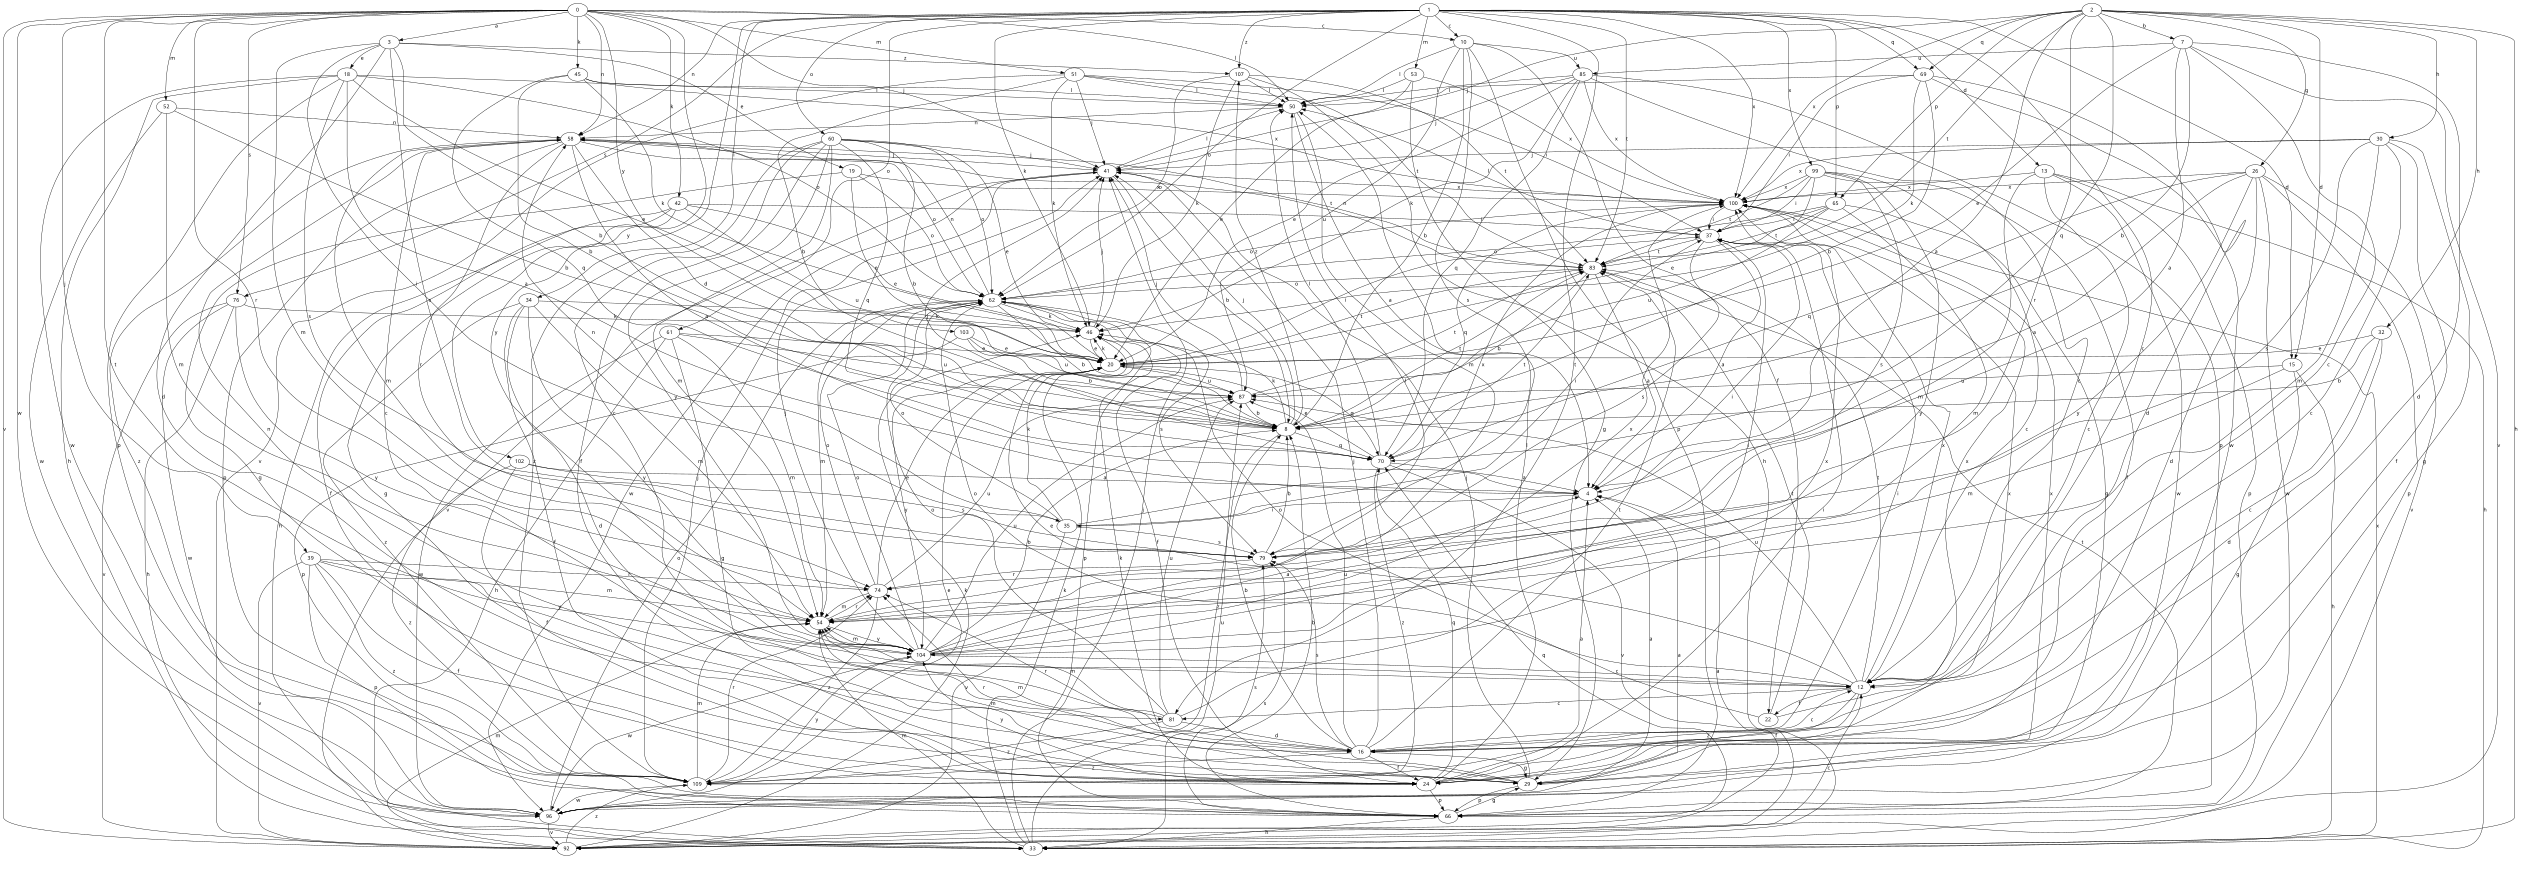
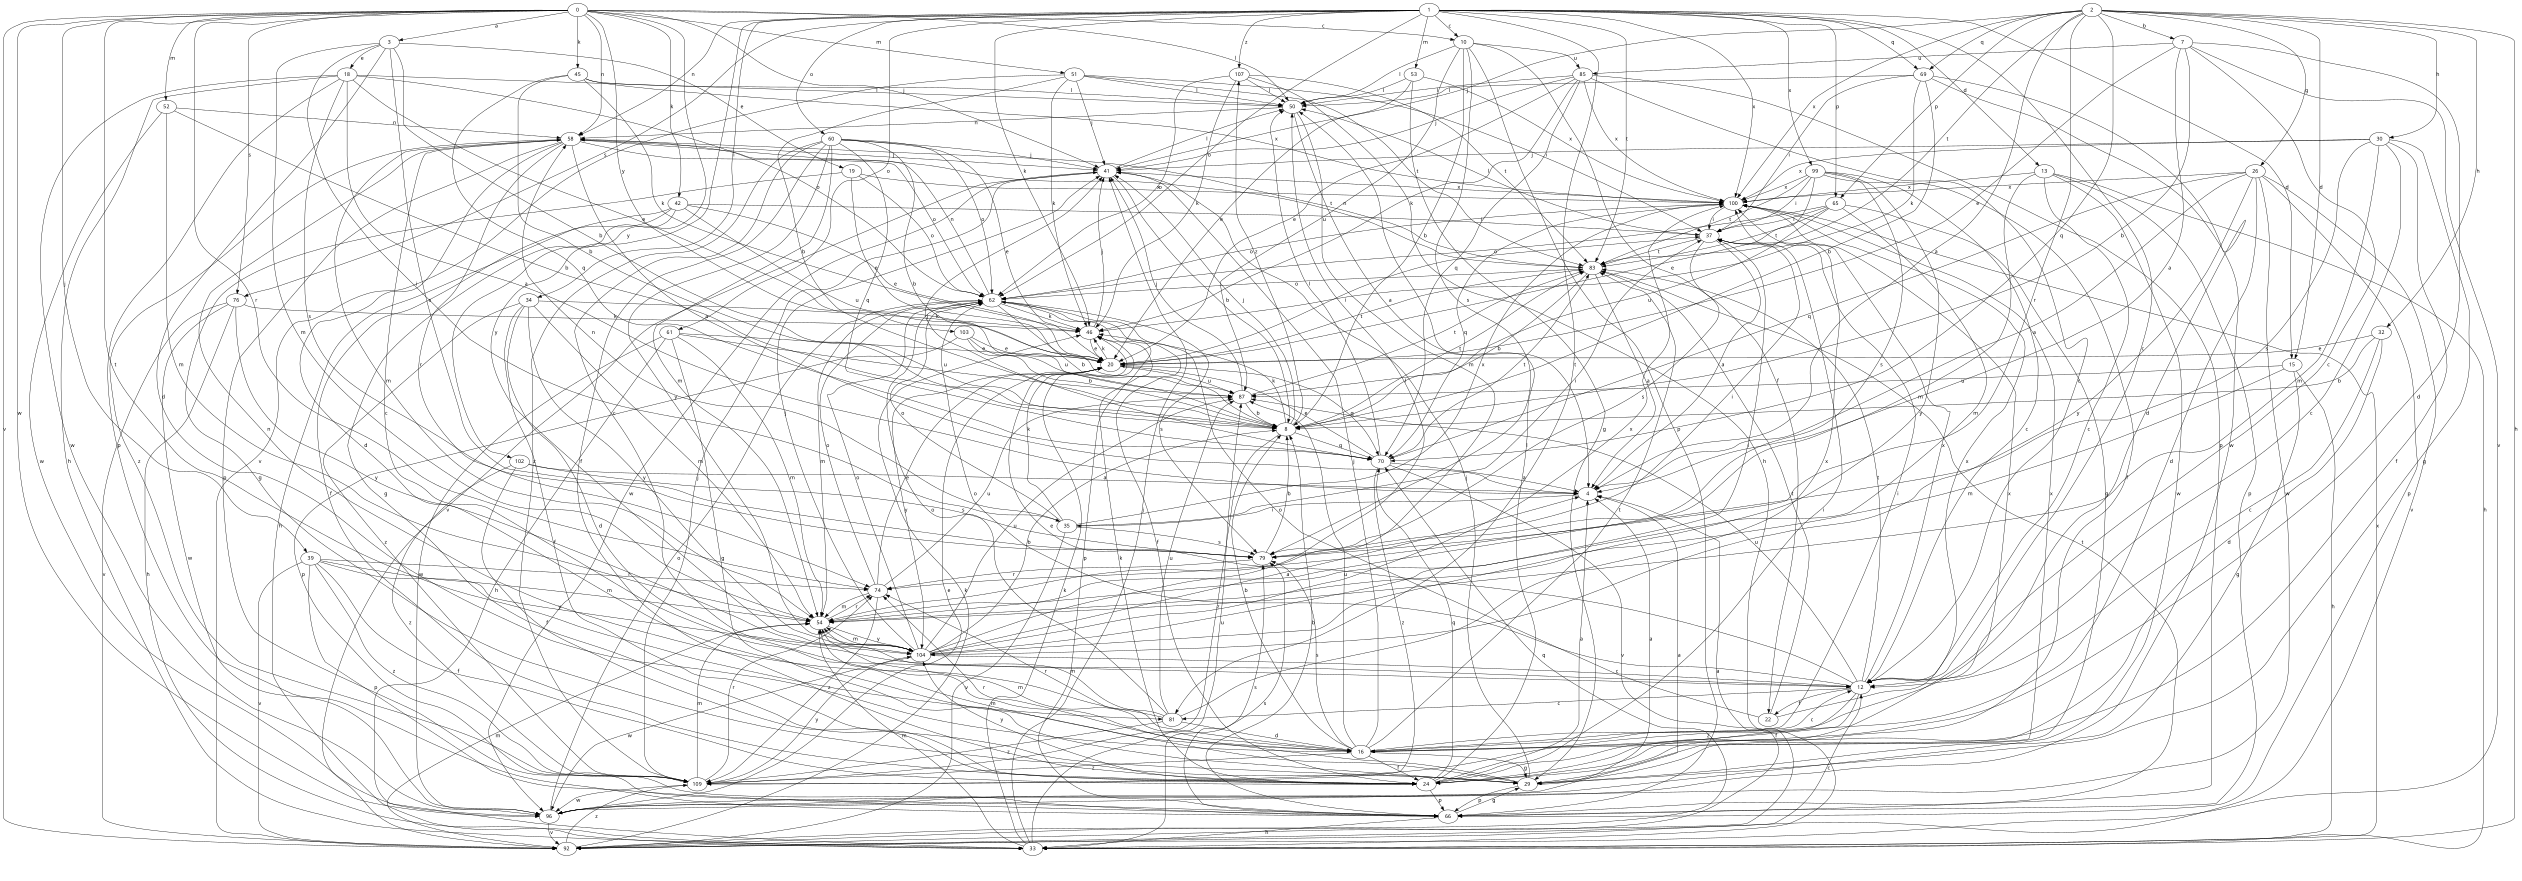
(812, 58) -> none
(931, 354) -> (608, 594)
